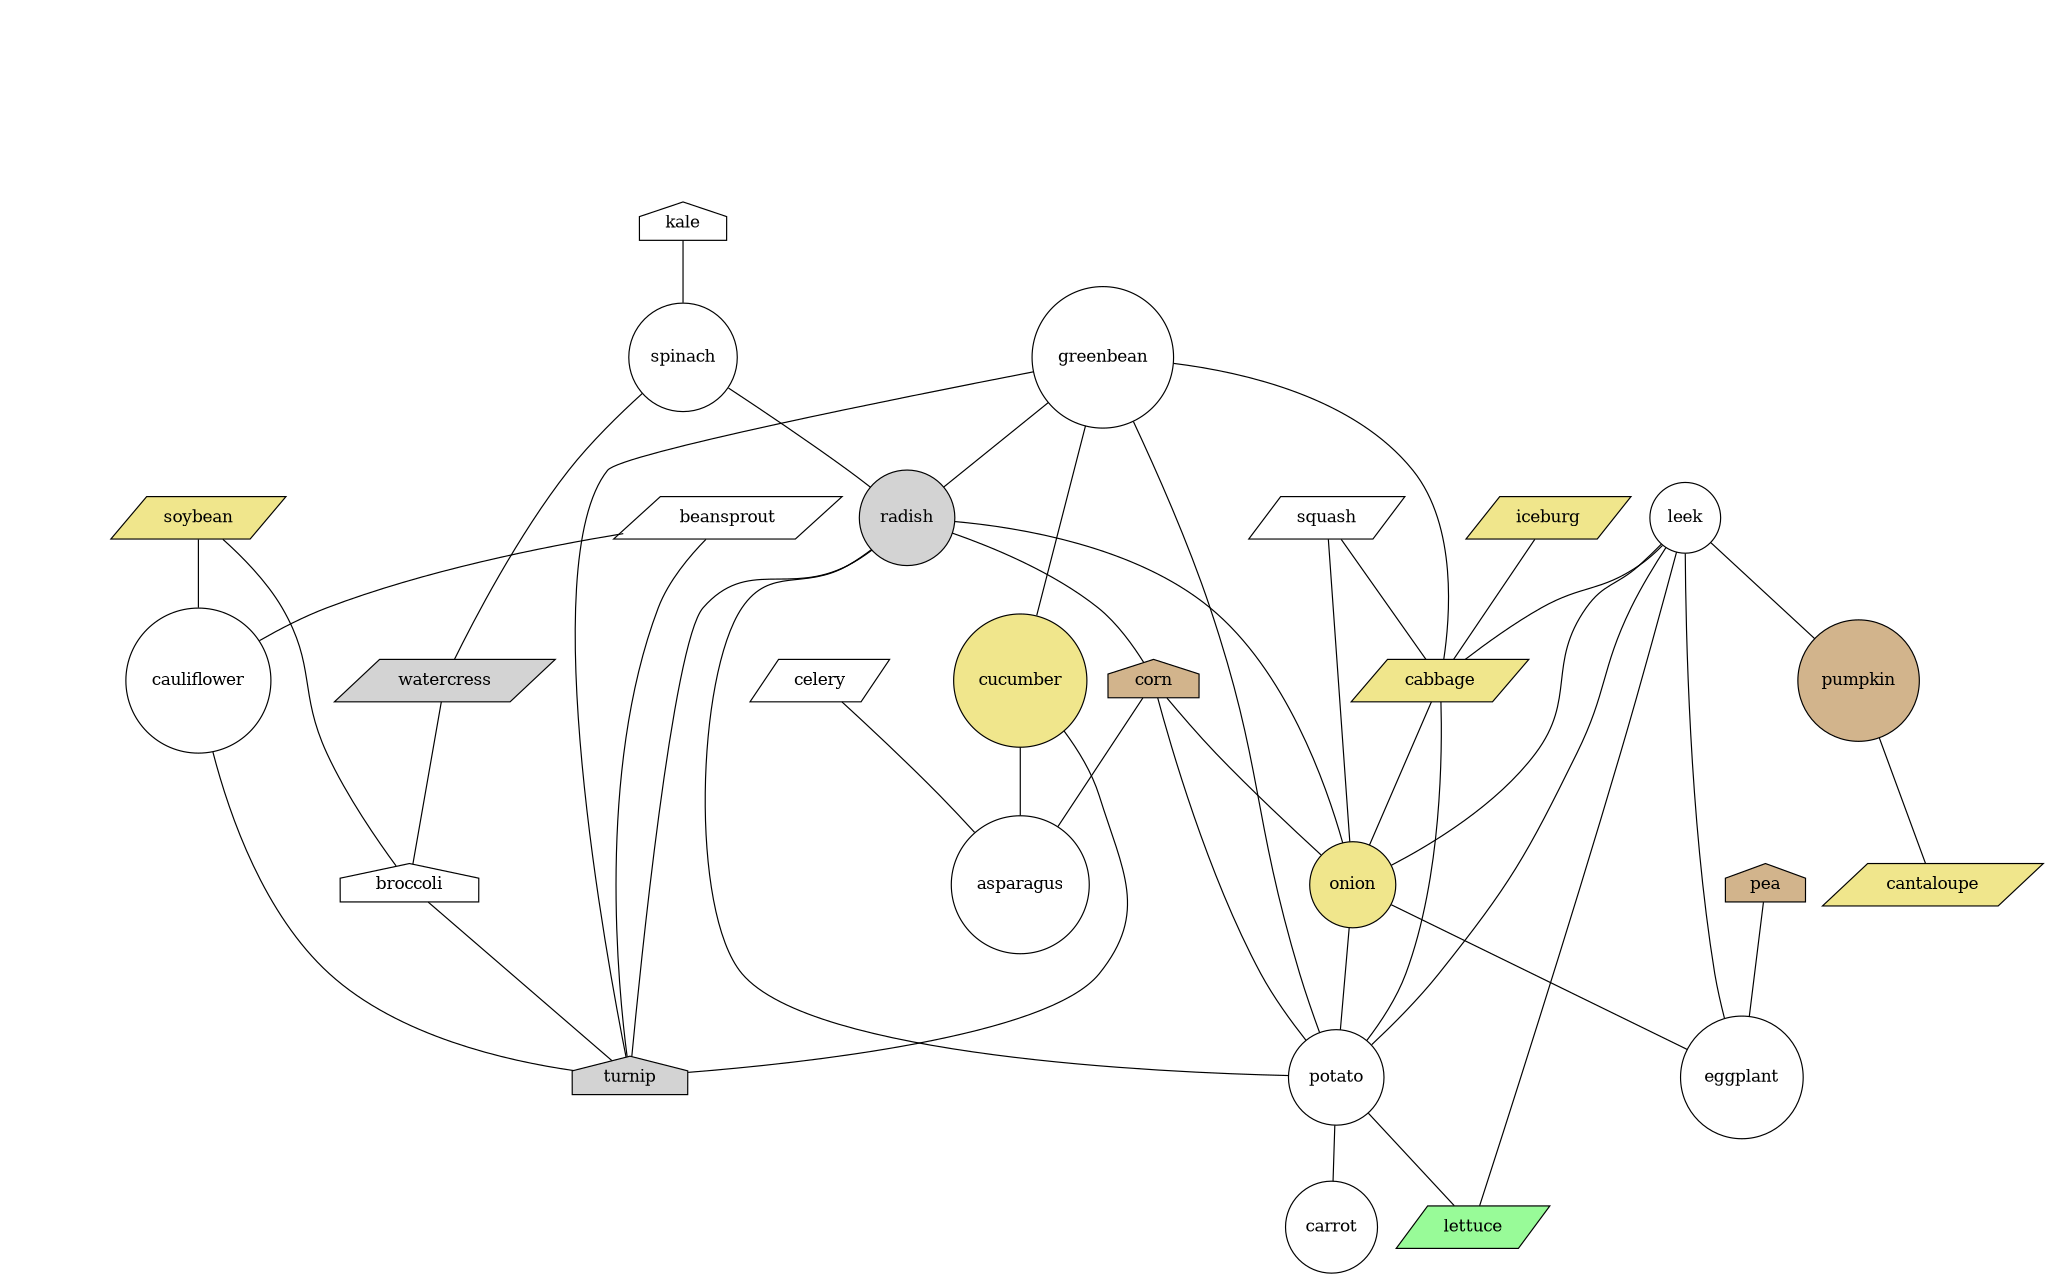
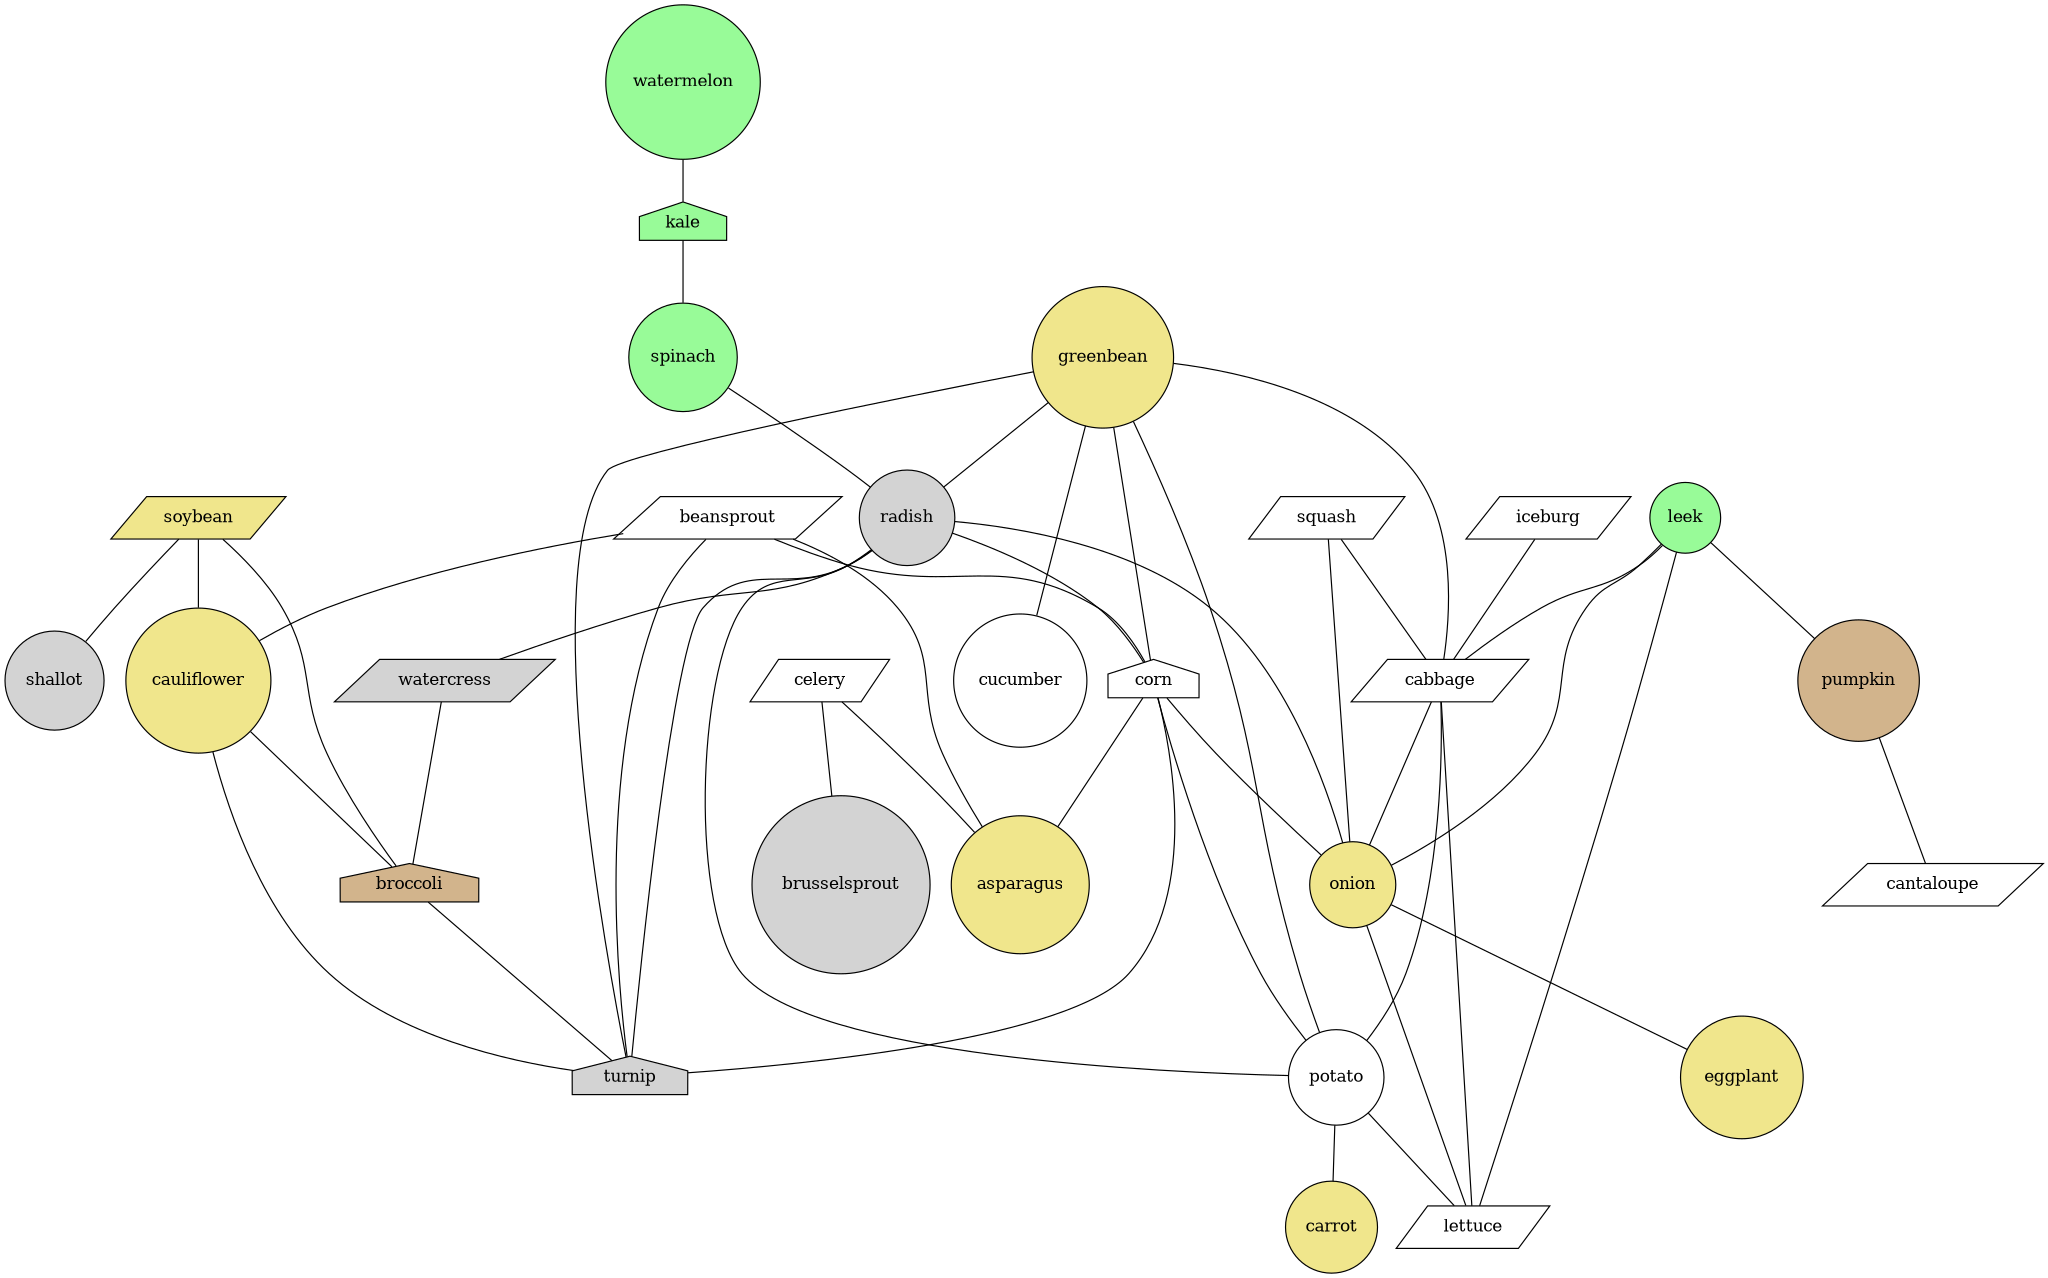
none -> (683, 82)
(683, 223) -> (683, 223)
(683, 357) -> (683, 357)
(1103, 357) -> (1103, 357)
(535, 517) -> (686, 601)
(1548, 518) -> (1548, 518)
(1685, 518) -> (1685, 518)
none -> (1132, 544)
none -> (973, 576)
none -> (55, 681)
(198, 681) -> (198, 681)
(1020, 681) -> (1020, 681)
(1154, 681) -> (1154, 681)
(1440, 681) -> (1440, 681)
(1020, 781) -> (923, 657)
(1694, 787) -> none
none -> (321, 799)
(1547, 813) -> none
(409, 885) -> (409, 885)
none -> (841, 885)
(1020, 885) -> (1020, 885)
(1765, 885) -> none
(1933, 885) -> (1933, 885)
none -> (1457, 954)
(1345, 979) -> (1416, 1066)
(1028, 1015) -> (1055, 1014)
(1742, 1077) -> (1742, 1077)
(1332, 1227) -> (1332, 1227)
(1473, 1227) -> (1473, 1227)
